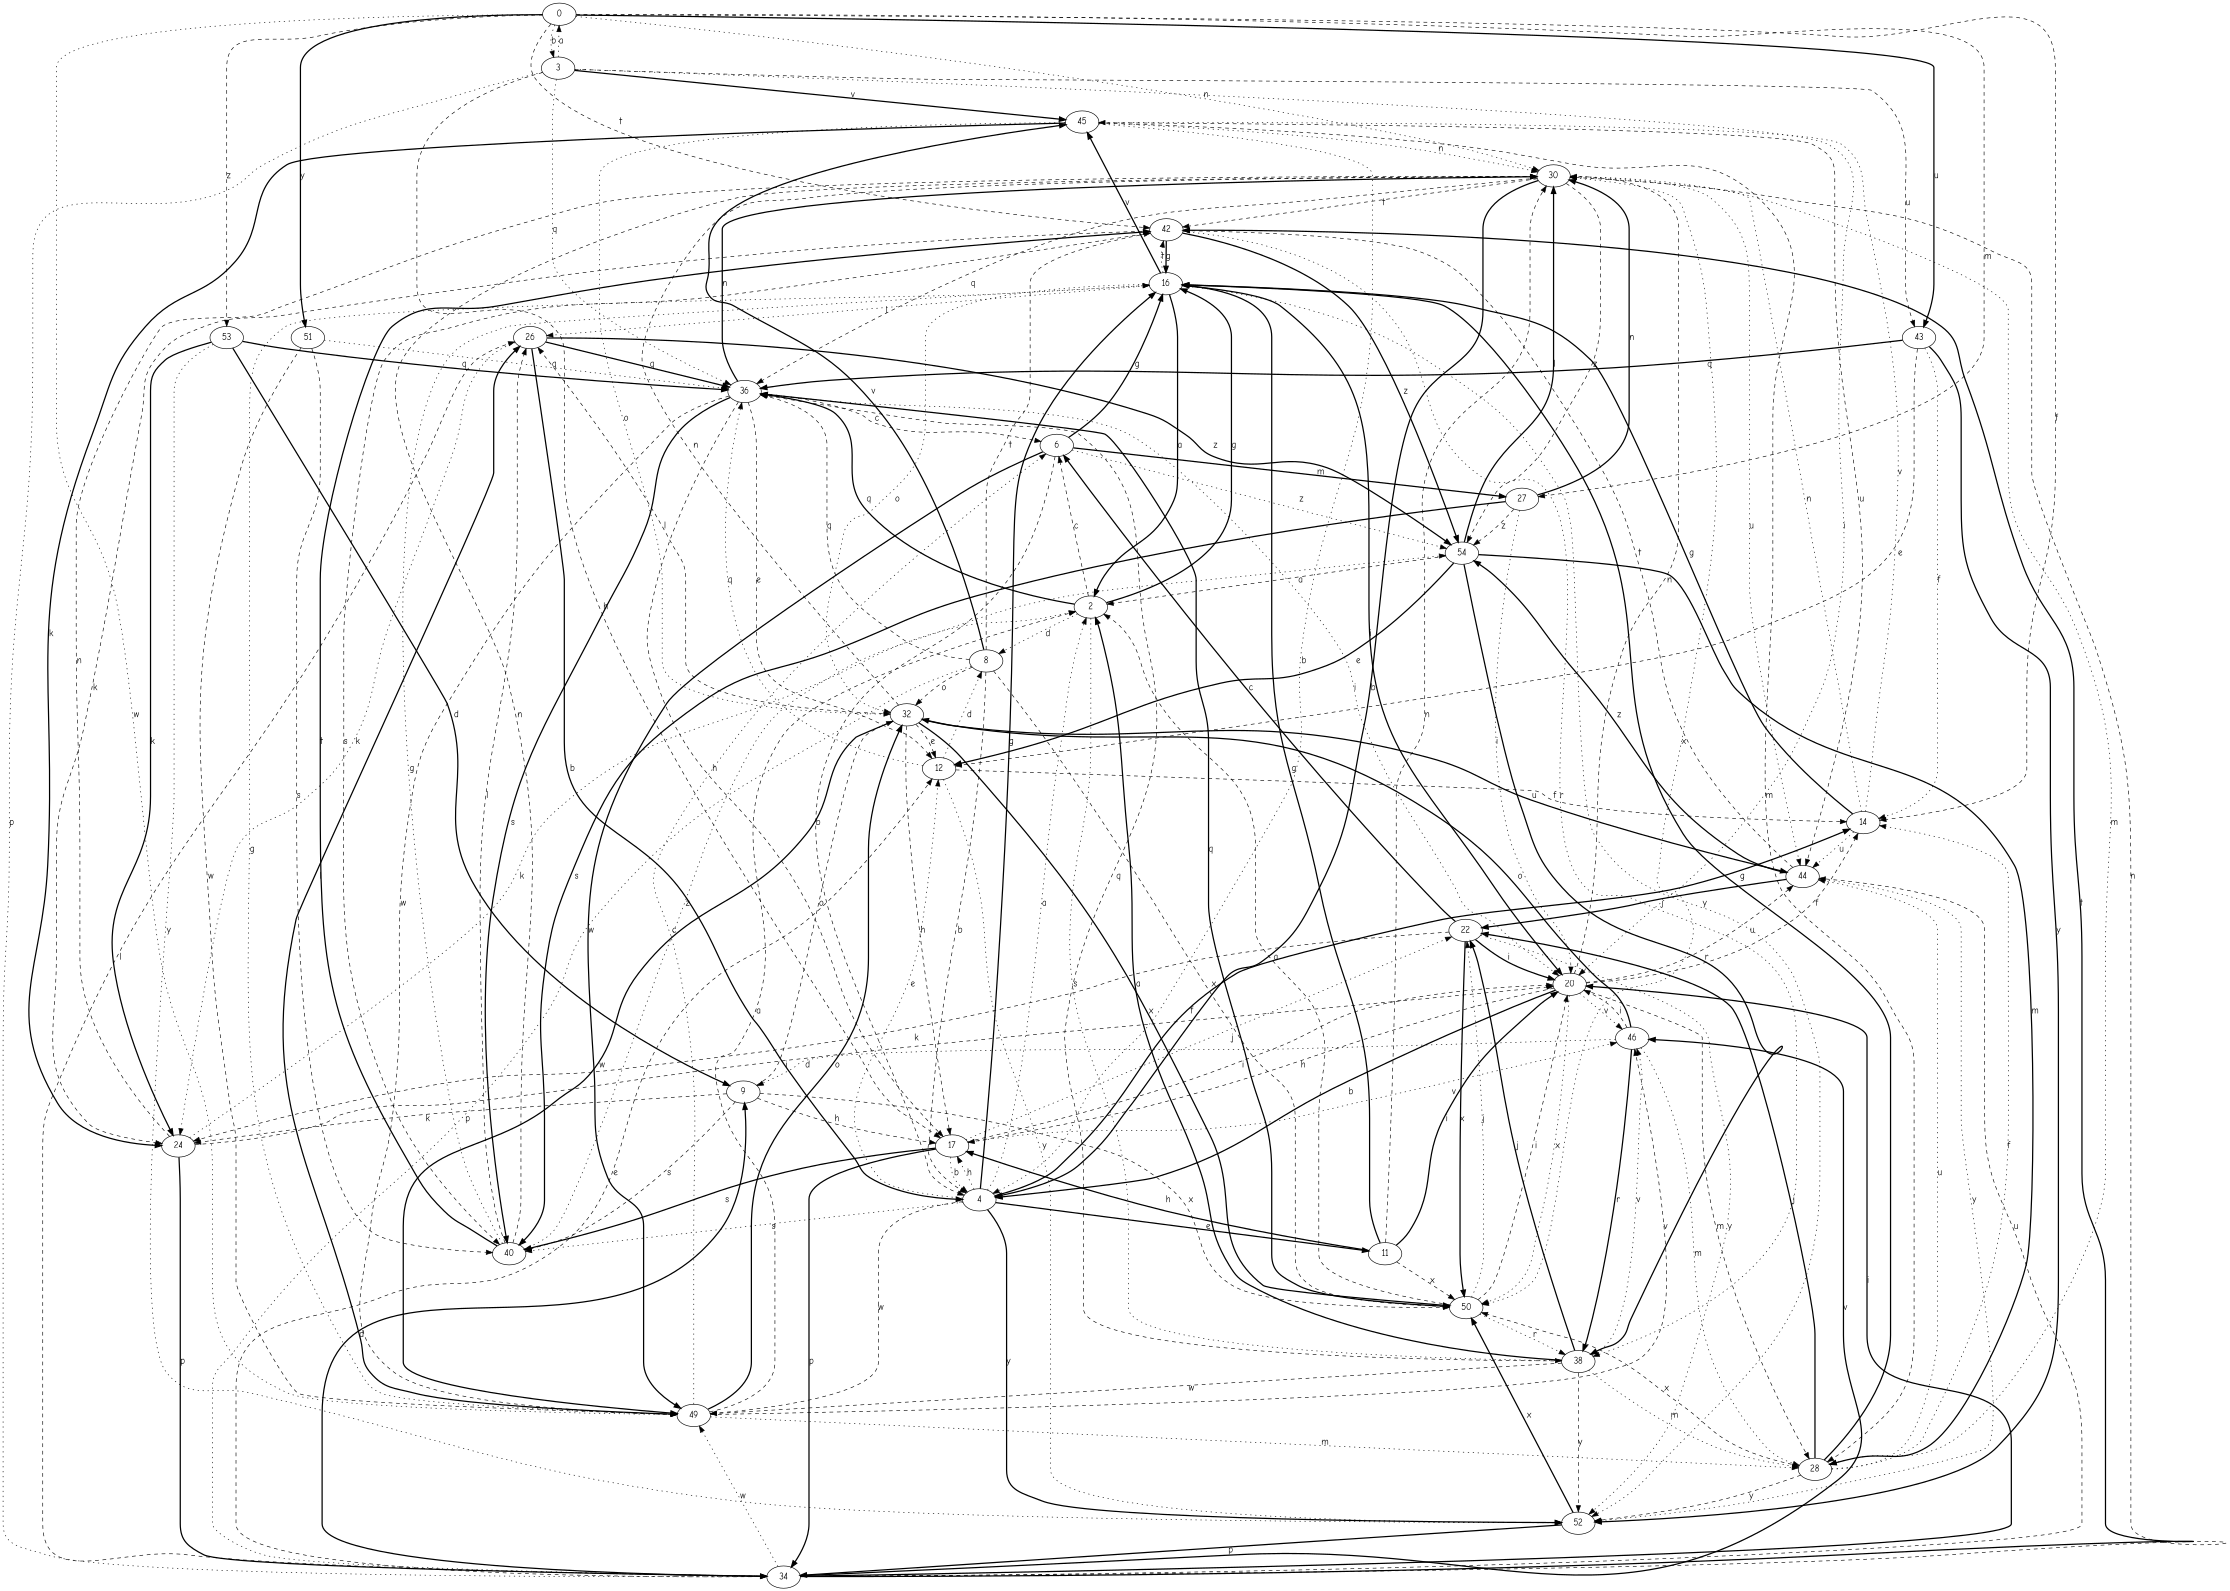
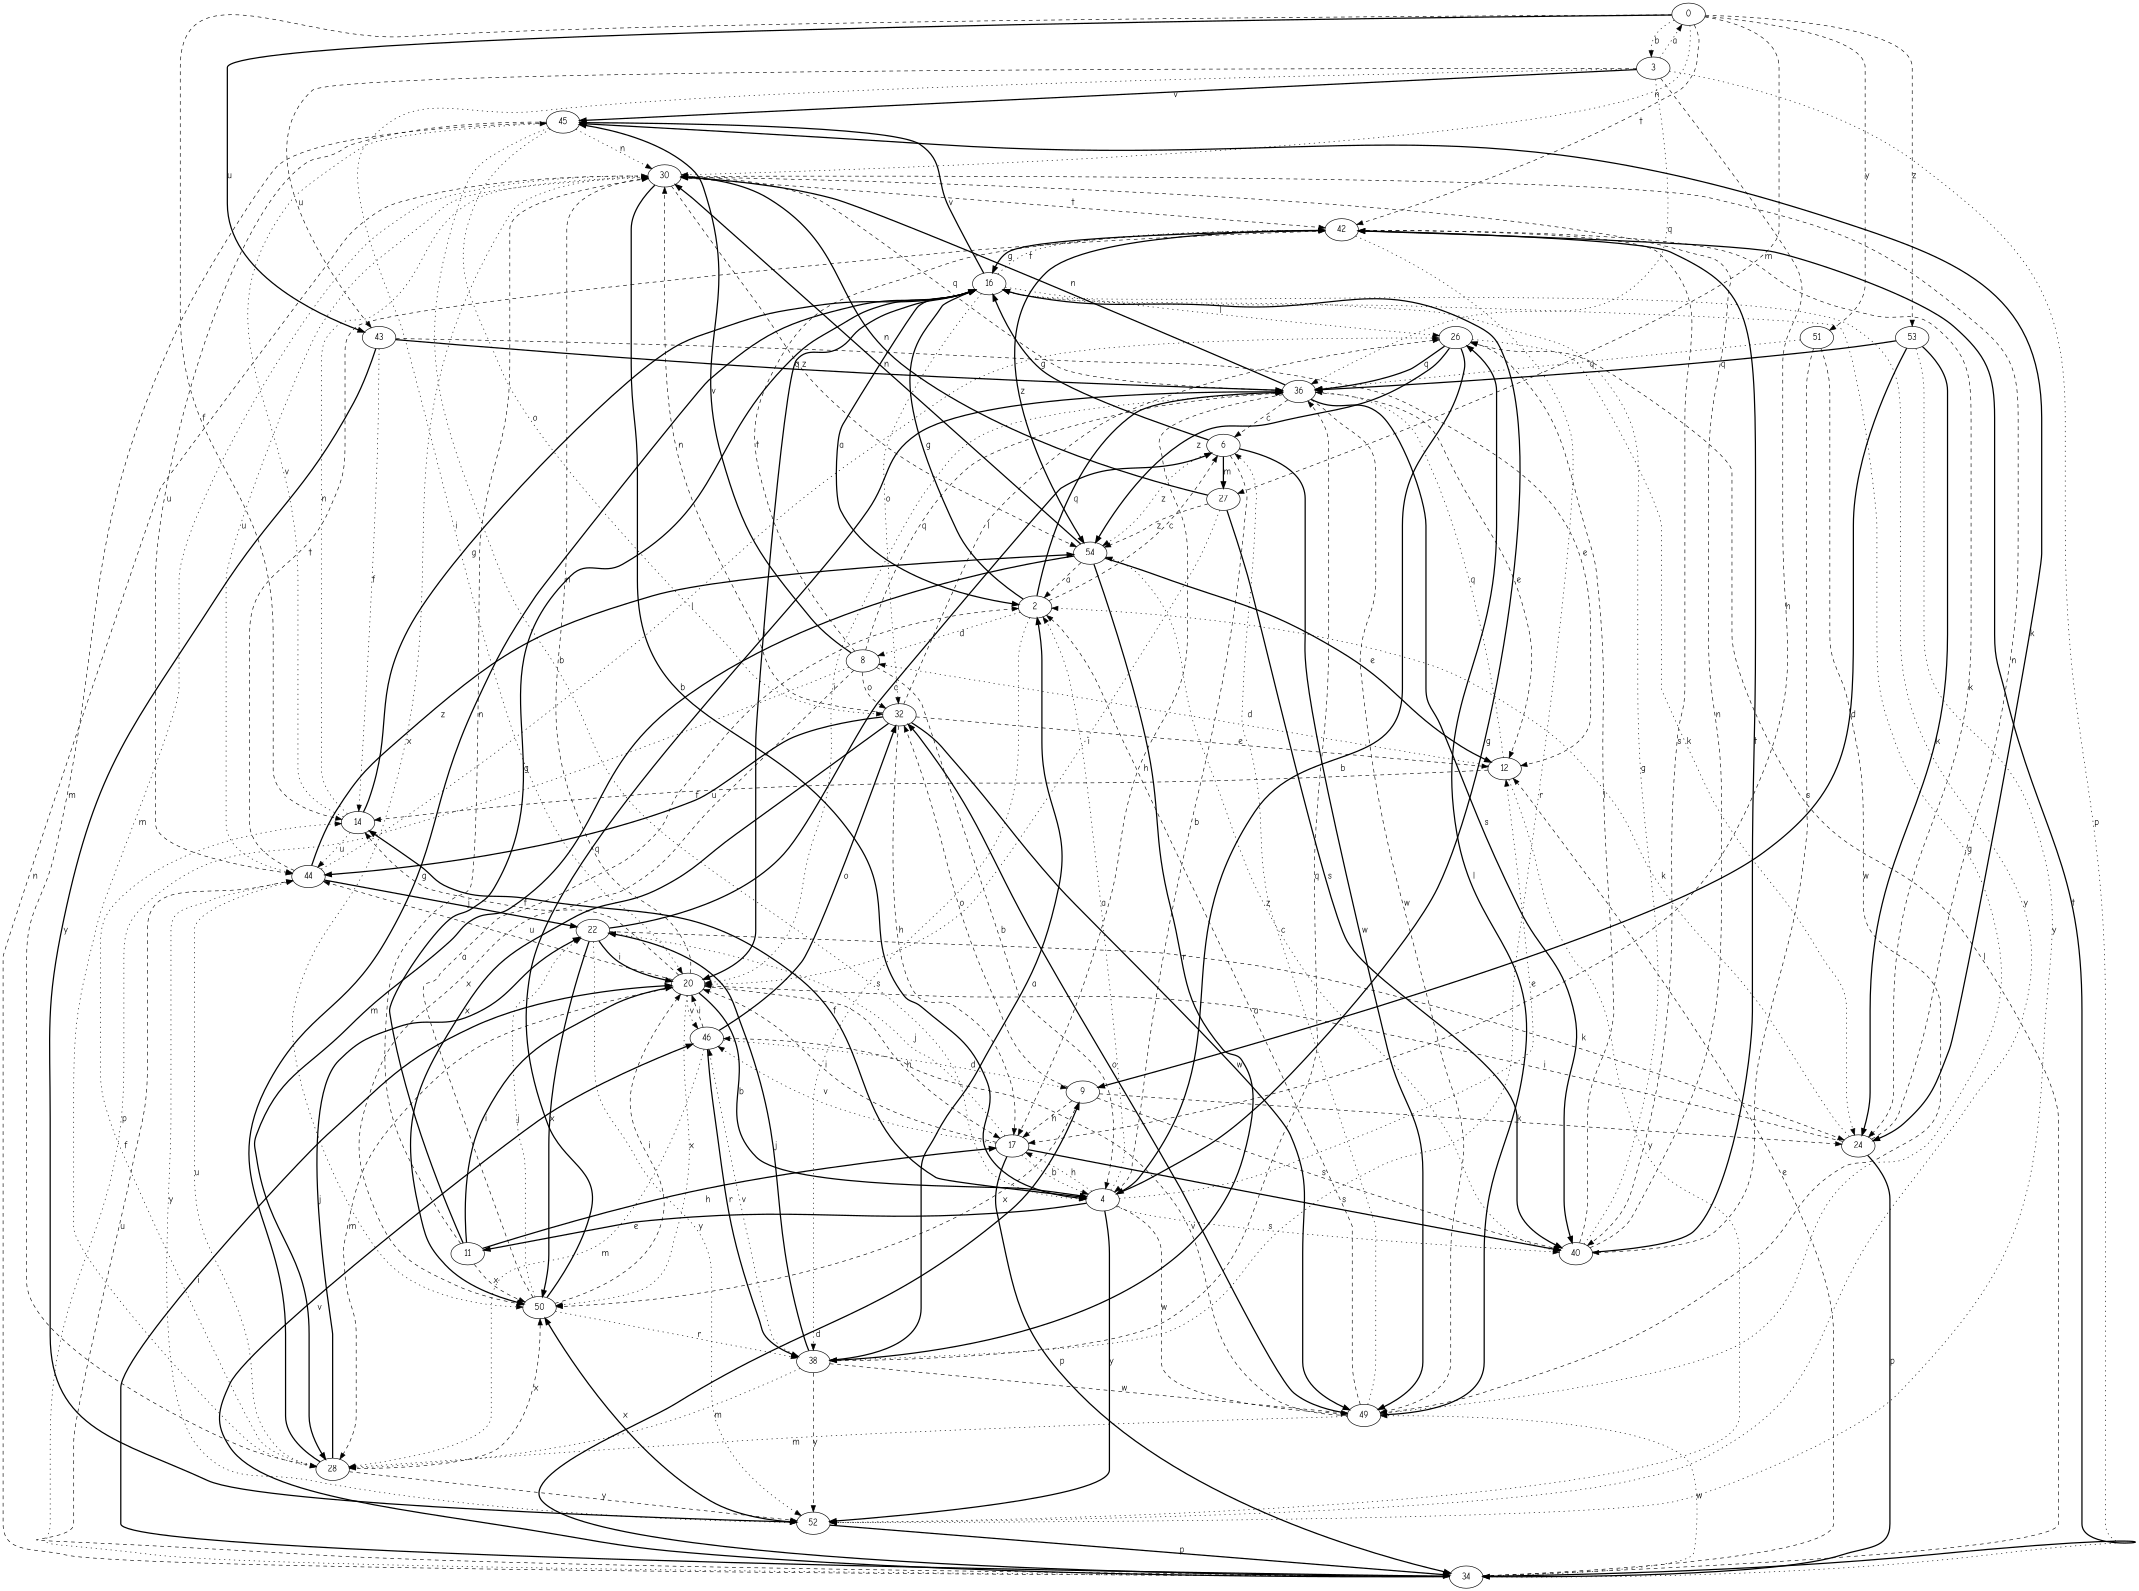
(302, 65) -> (1865, 116)
(1555, 365) -> (886, 365)
none -> (828, 479)
(130, 690) -> none
